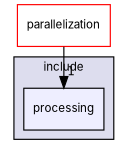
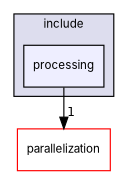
(64, 64) -> (64, 104)
